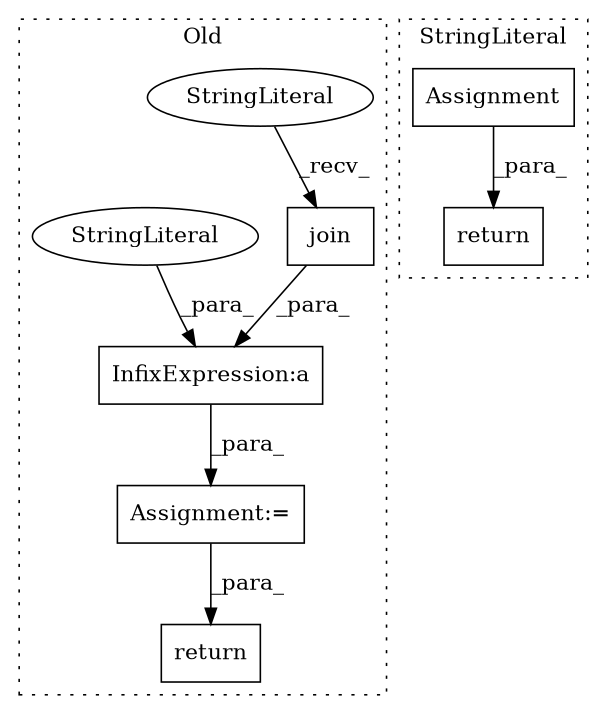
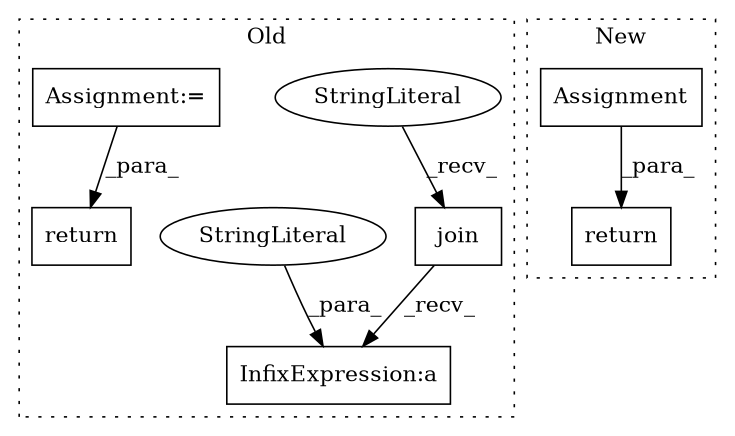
(494, 38) -> (621, 38)
(313, 306) -> (440, 306)
(211, 437) -> none
